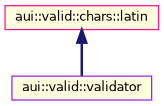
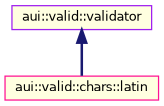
(82, 59) -> (82, 59)
